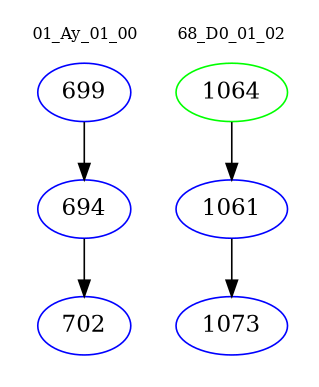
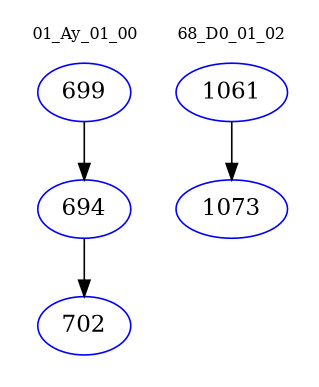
(232, 92) -> none
